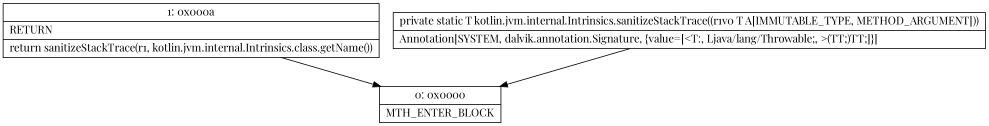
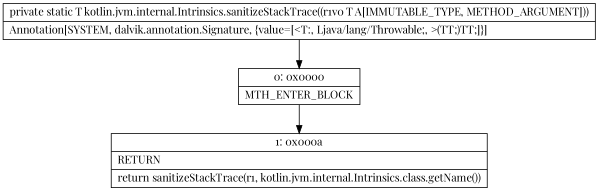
(327, 71) -> (299, 115)
